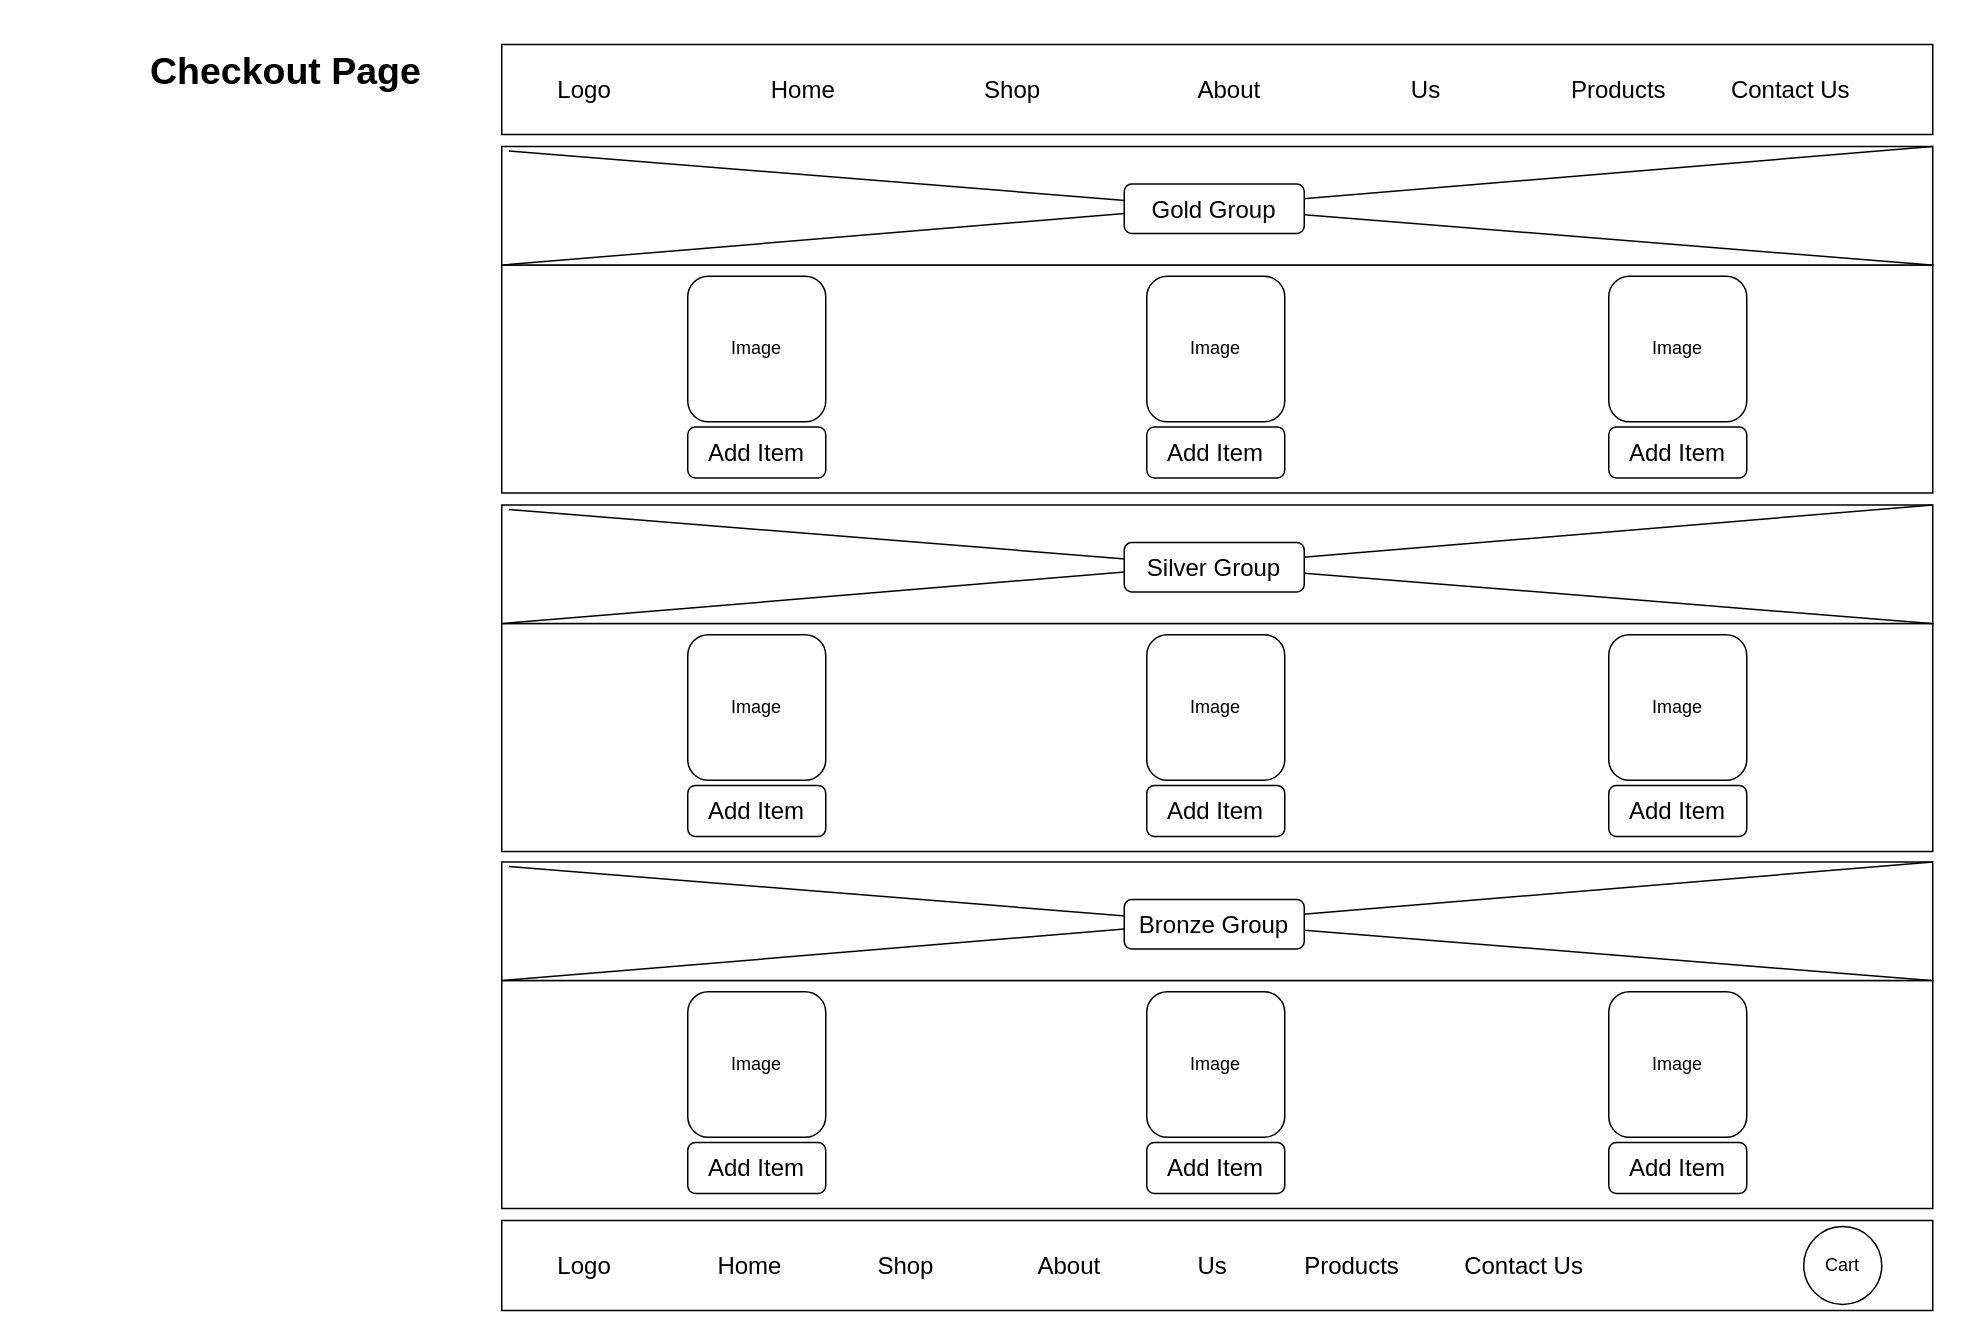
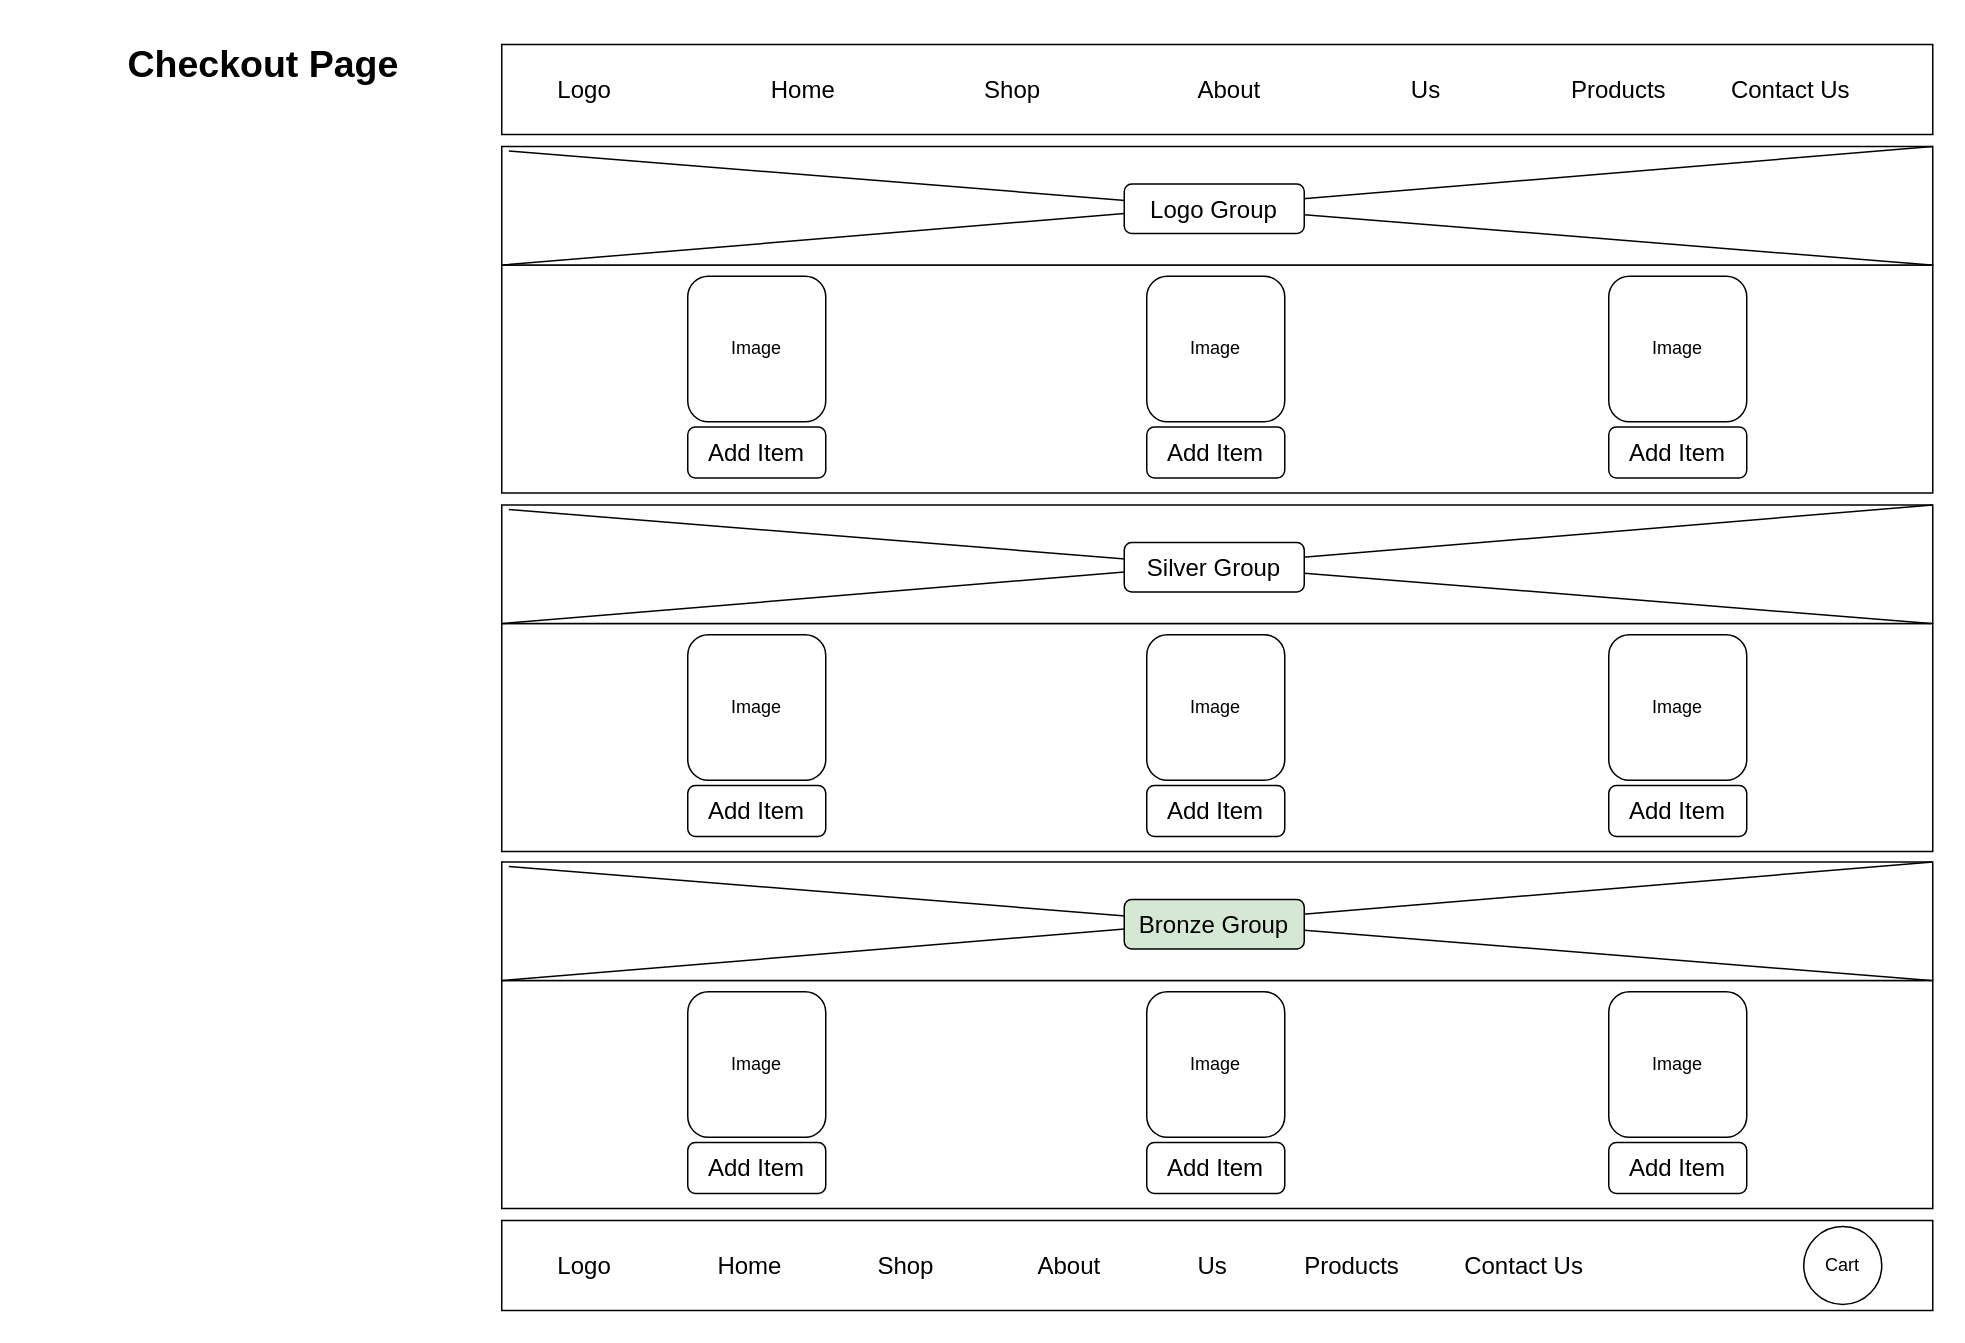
(244, 70) -> (221, 62)
(1214, 209) -> (1214, 209)
(1214, 924) -> (1214, 924)
